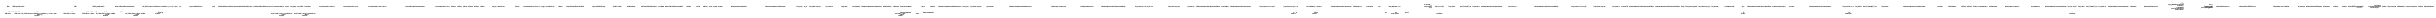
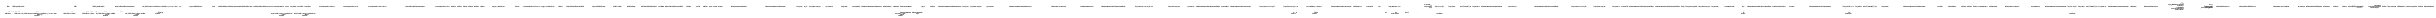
(923, 11) -> (910, 11)
